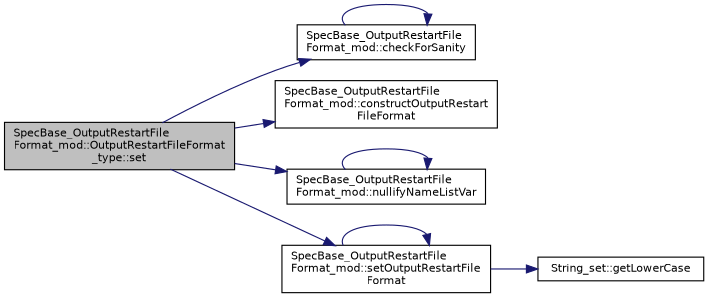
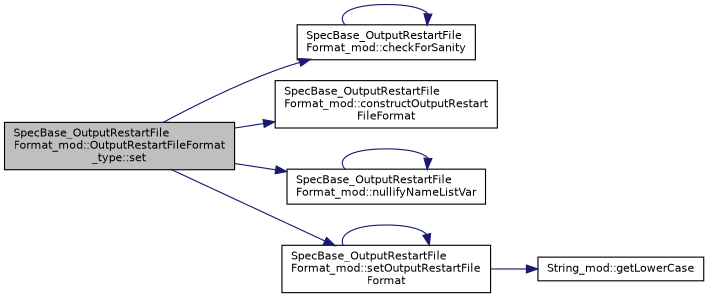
(621, 269) -> (621, 269)
